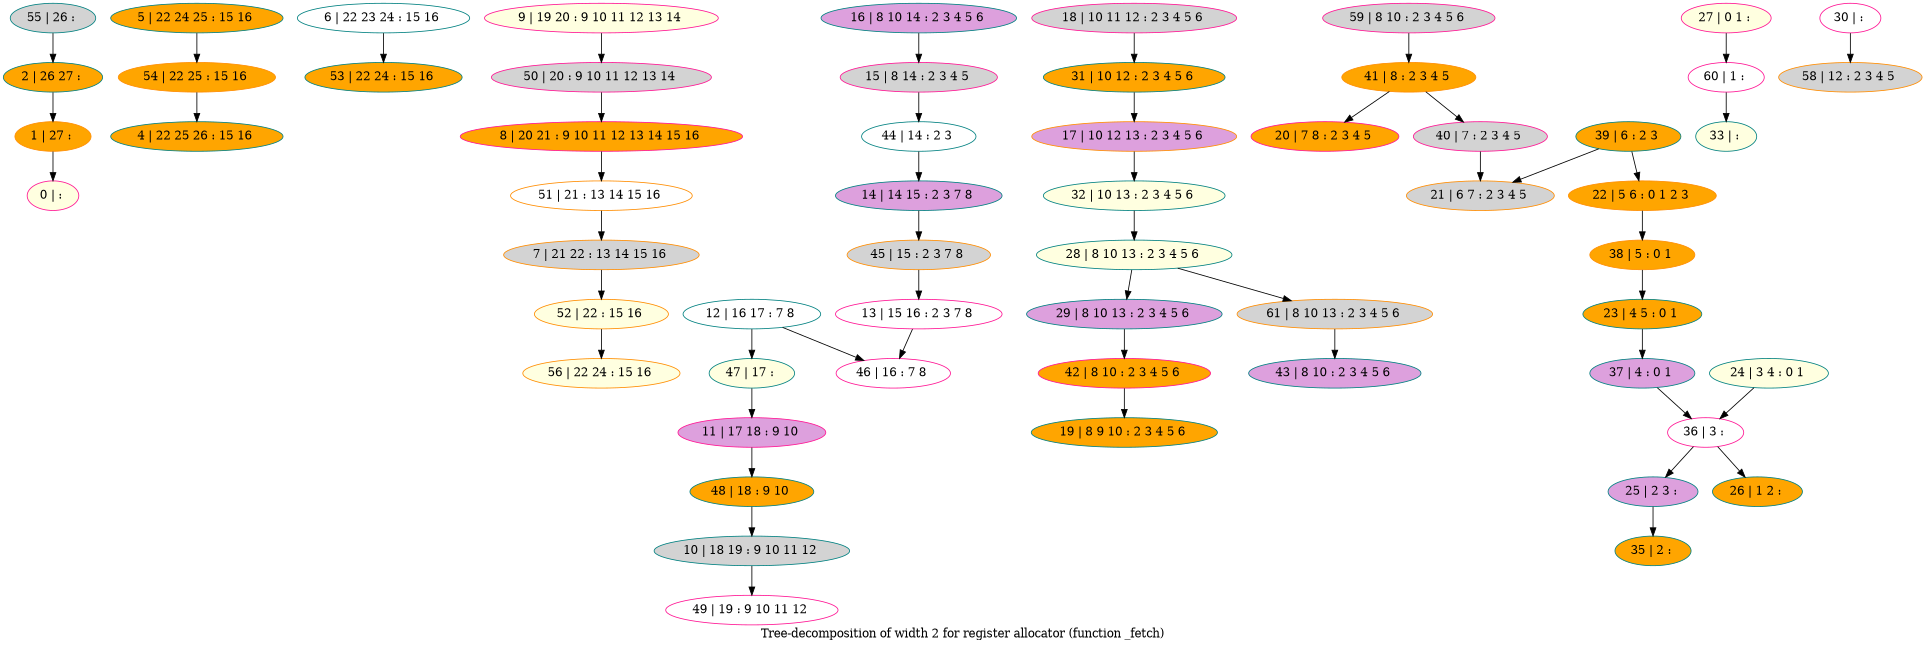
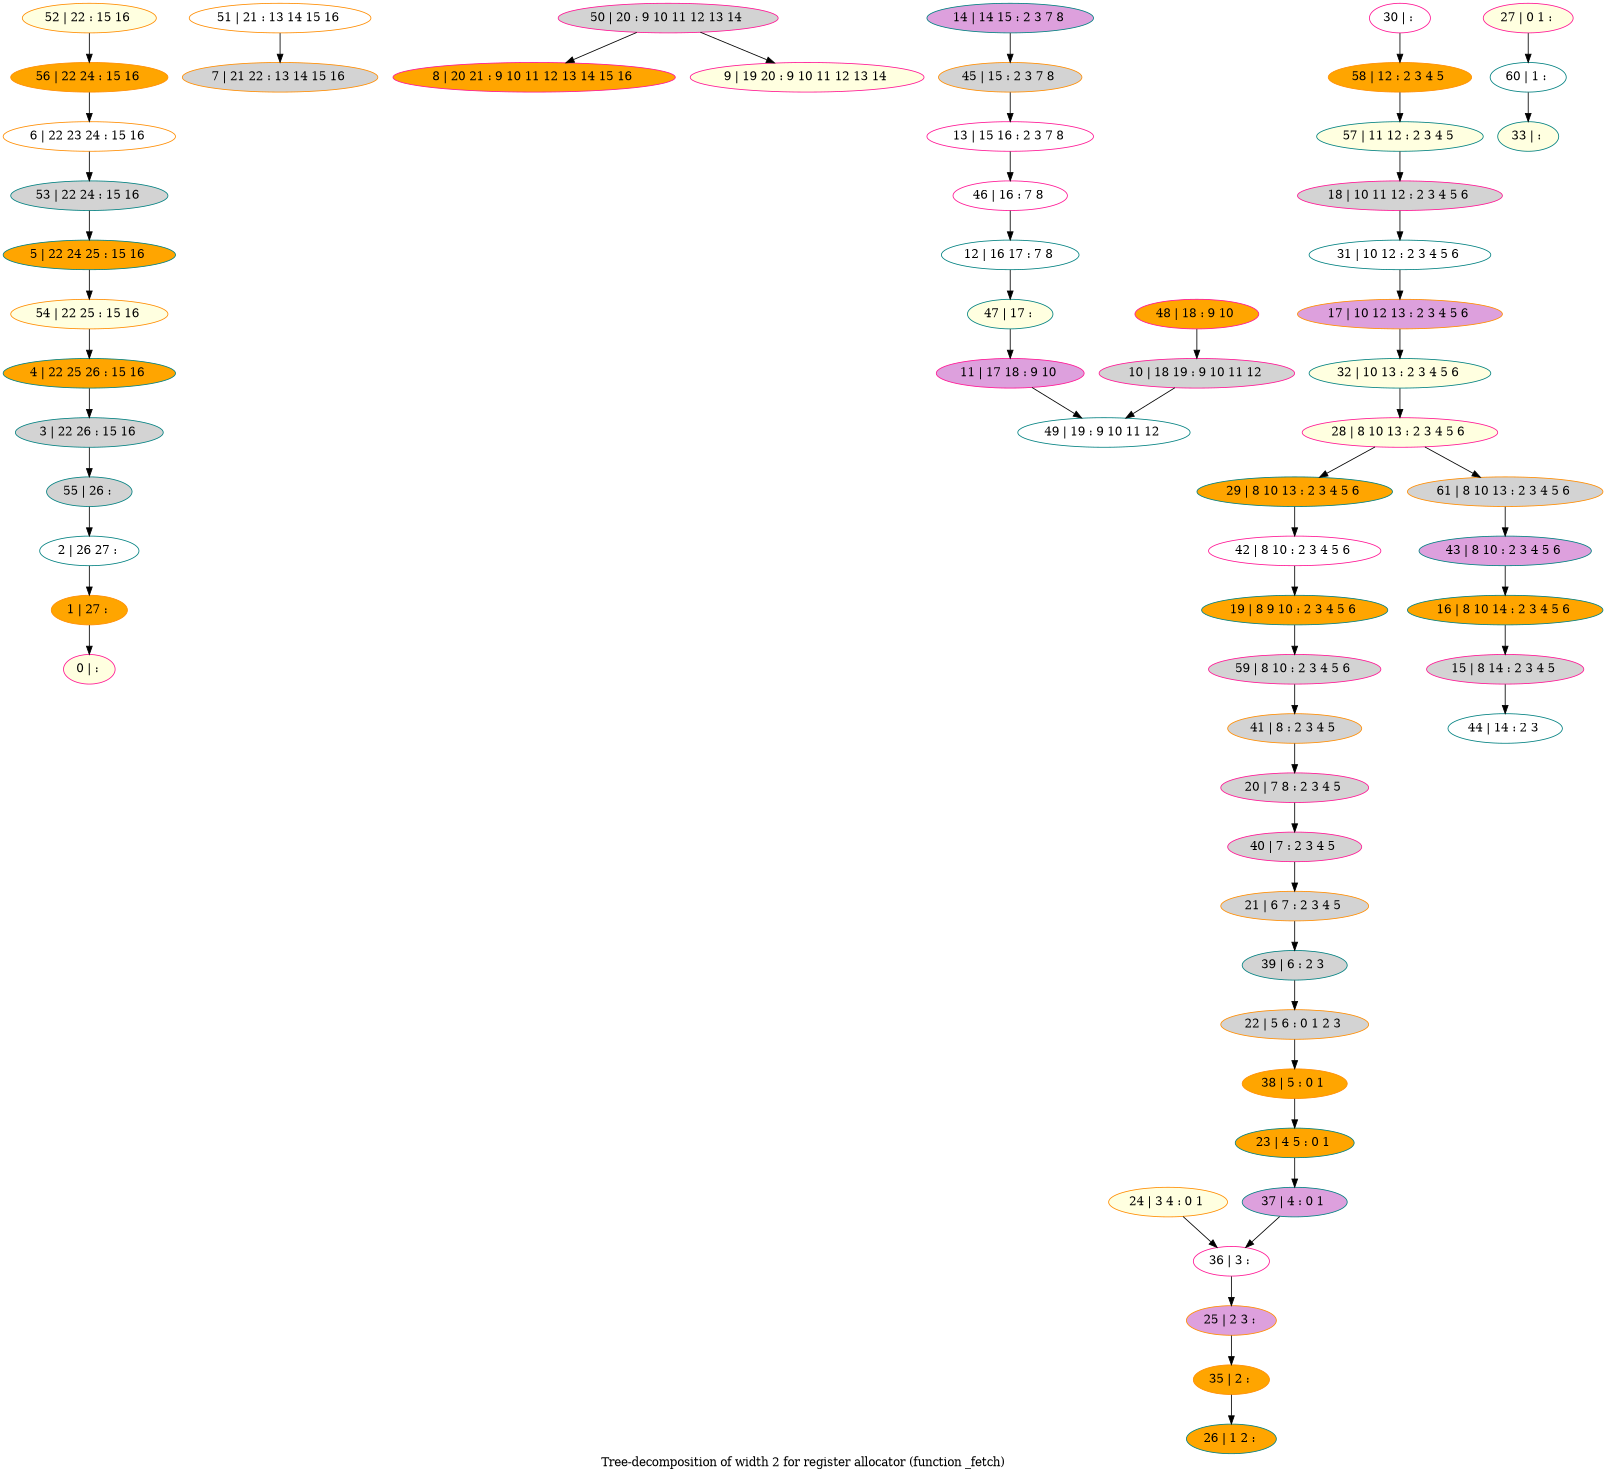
(384, 18) -> (89, 136)
(919, 18) -> (1505, 610)
(601, 44) -> (734, 46)
(53, 77) -> (89, 551)
(197, 77) -> (89, 314)
(384, 77) -> (89, 196)
(1134, 77) -> (1400, 255)
(1409, 77) -> (1295, 728)
(1726, 77) -> (1528, 77)
(1850, 77) -> (1400, 77)
none -> (89, 103)
(1441, 104) -> (1295, 813)
(1325, 136) -> (1295, 788)
none -> (1400, 136)
(1628, 136) -> (1295, 965)
(601, 162) -> none
(919, 162) -> none
(1560, 164) -> (1295, 932)
(1642, 196) -> (1295, 1024)
none -> (89, 221)
(1134, 255) -> (1400, 432)
(601, 280) -> none
(1124, 314) -> (1295, 492)
(819, 342) -> (1010, 221)
(601, 373) -> (89, 77)
(1124, 373) -> (1295, 551)
(1769, 373) -> (1168, 1202)
none -> (89, 432)
(752, 458) -> (1053, 400)
(1729, 459) -> (1231, 1405)
(752, 492) -> (1197, 314)
(1653, 492) -> (1231, 1320)
(752, 551) -> (1197, 373)
(1653, 551) -> (1231, 1380)
none -> (1505, 576)
(752, 610) -> (1104, 432)
none -> (1295, 636)
